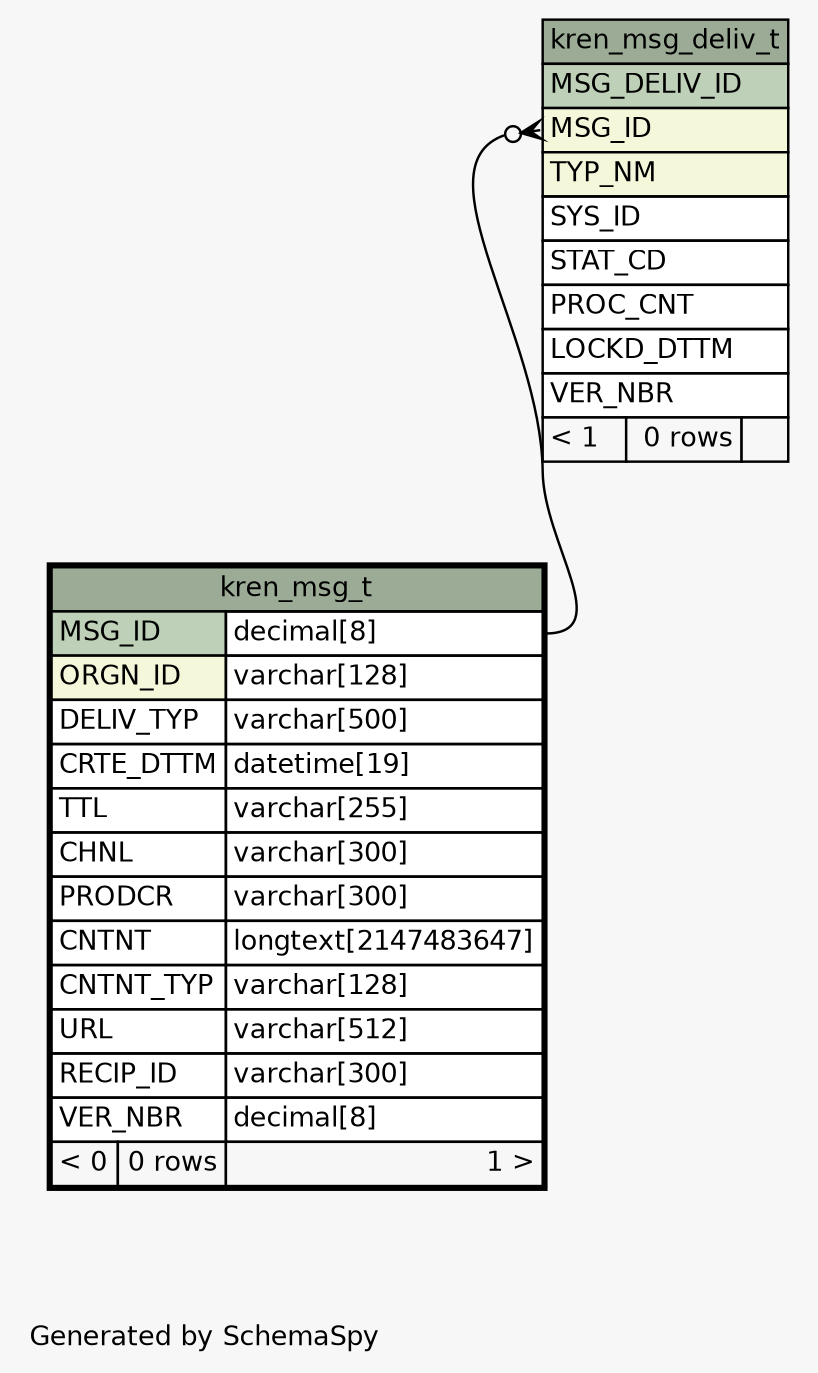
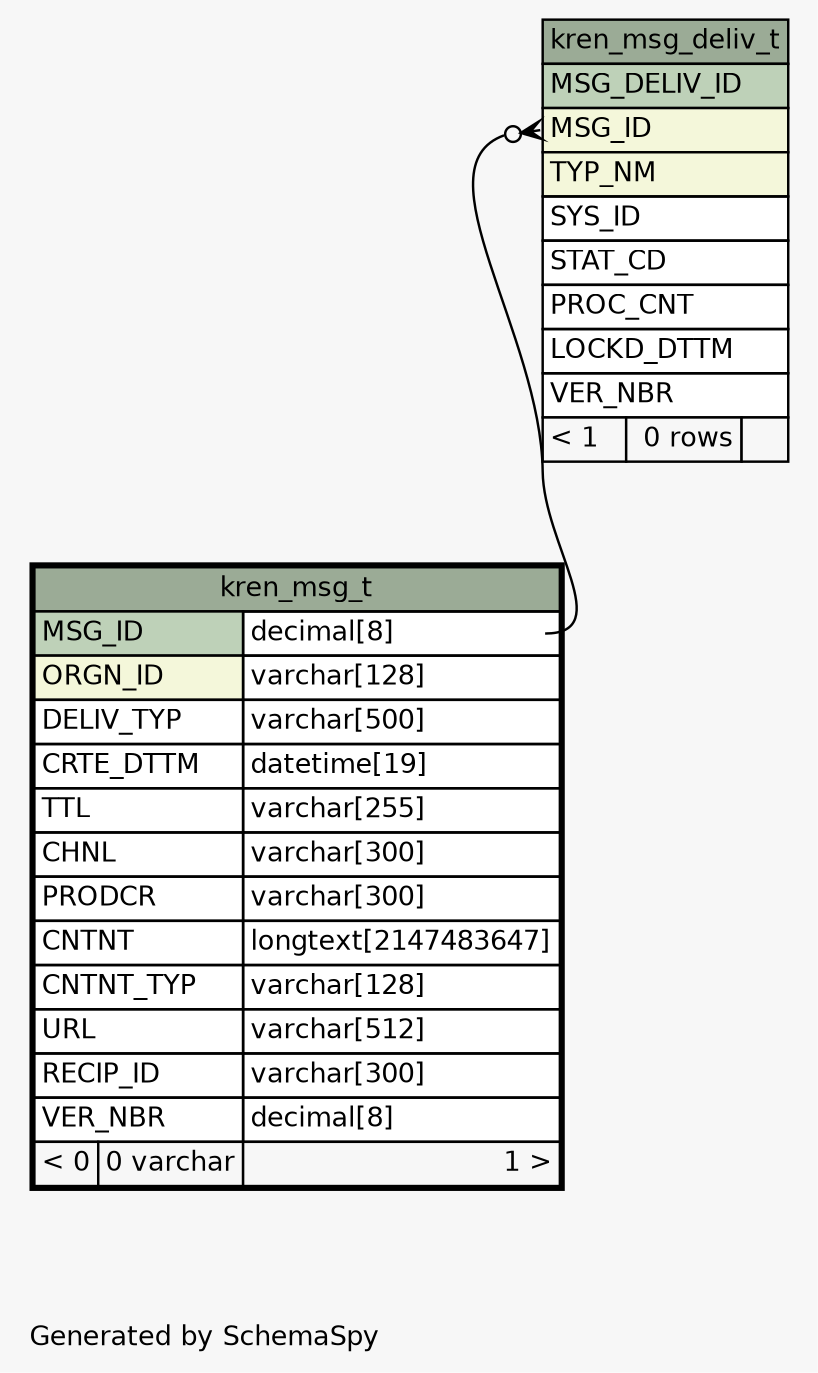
(173, 1163) -> (171, 1163)
